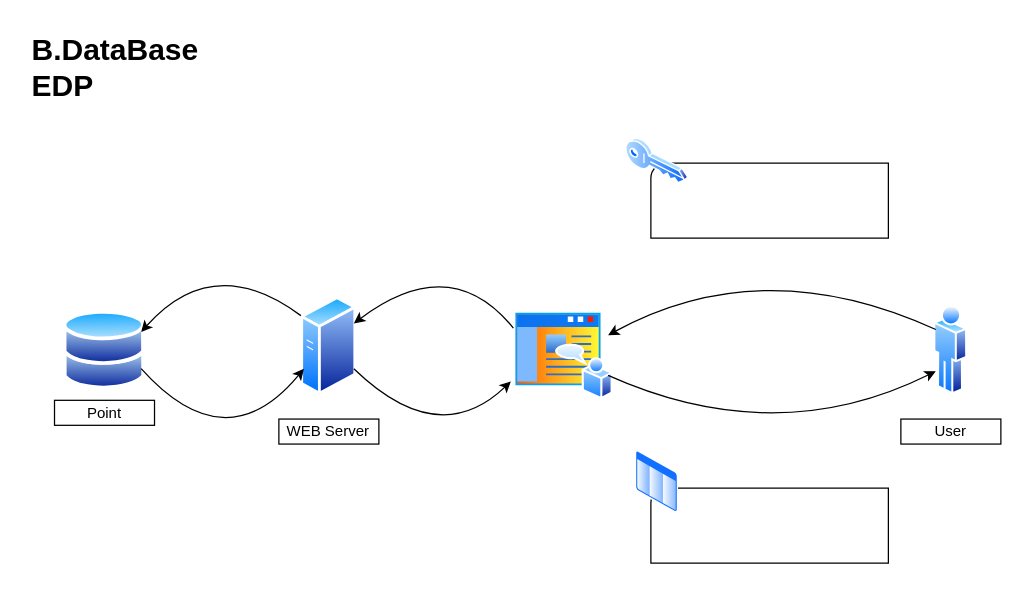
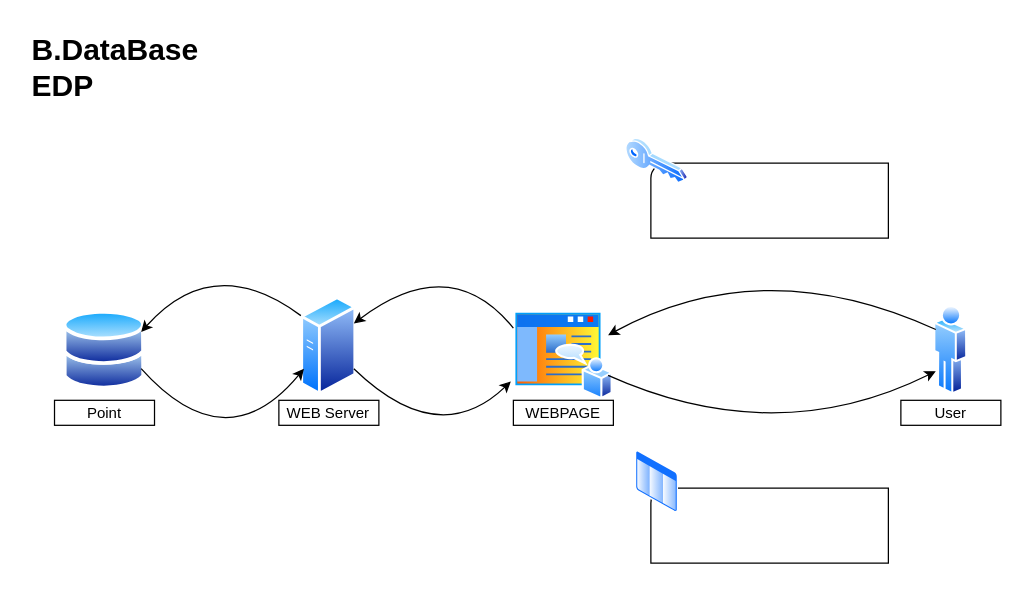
none -> (563, 413)
(329, 432) -> (329, 413)
(951, 432) -> (951, 413)
